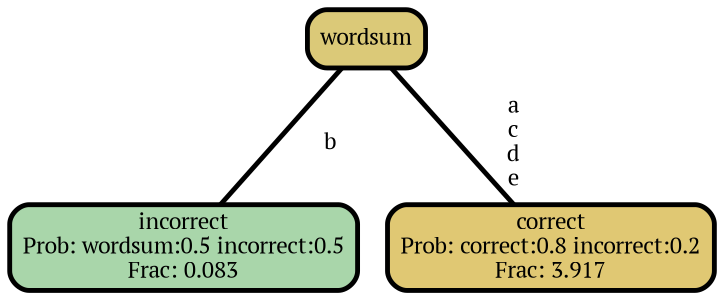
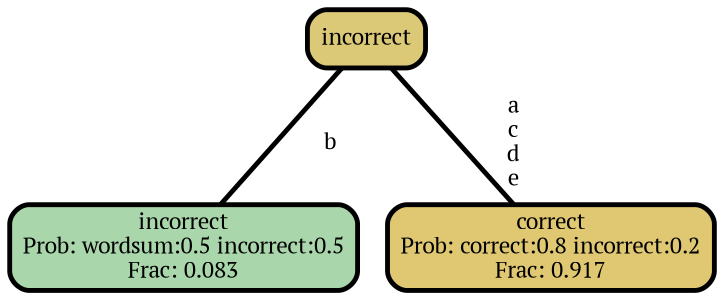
(366, 39) -> (366, 39)
(551, 248) -> (551, 248)
